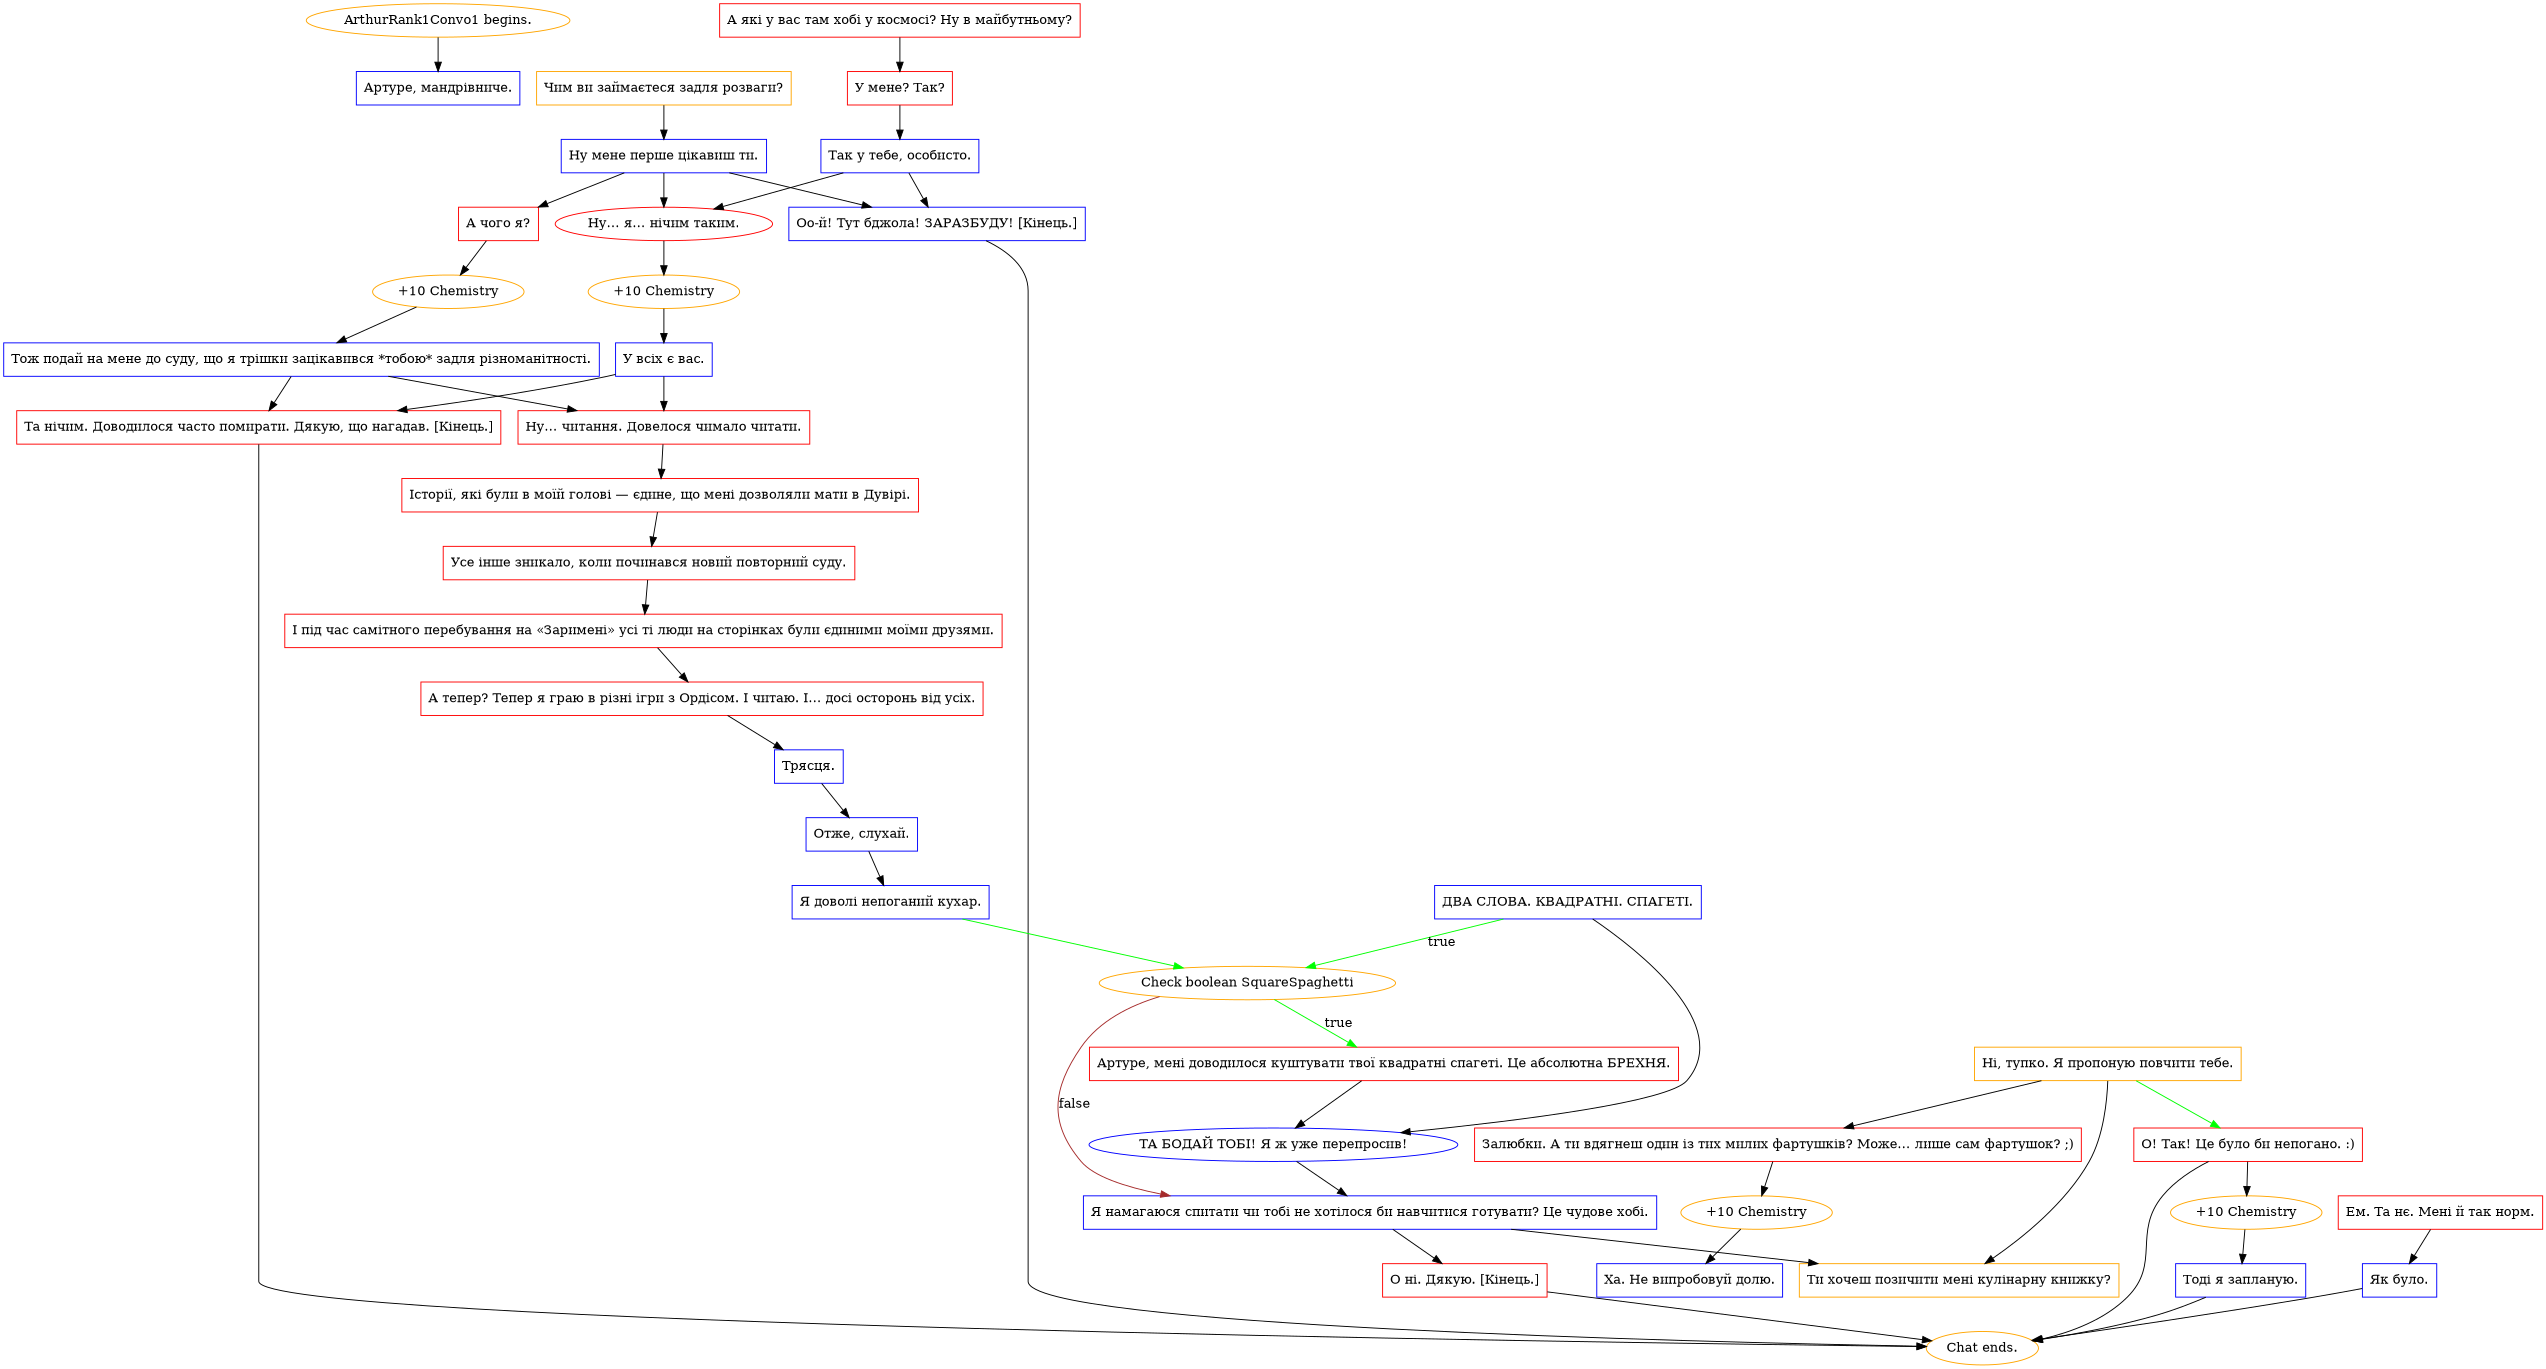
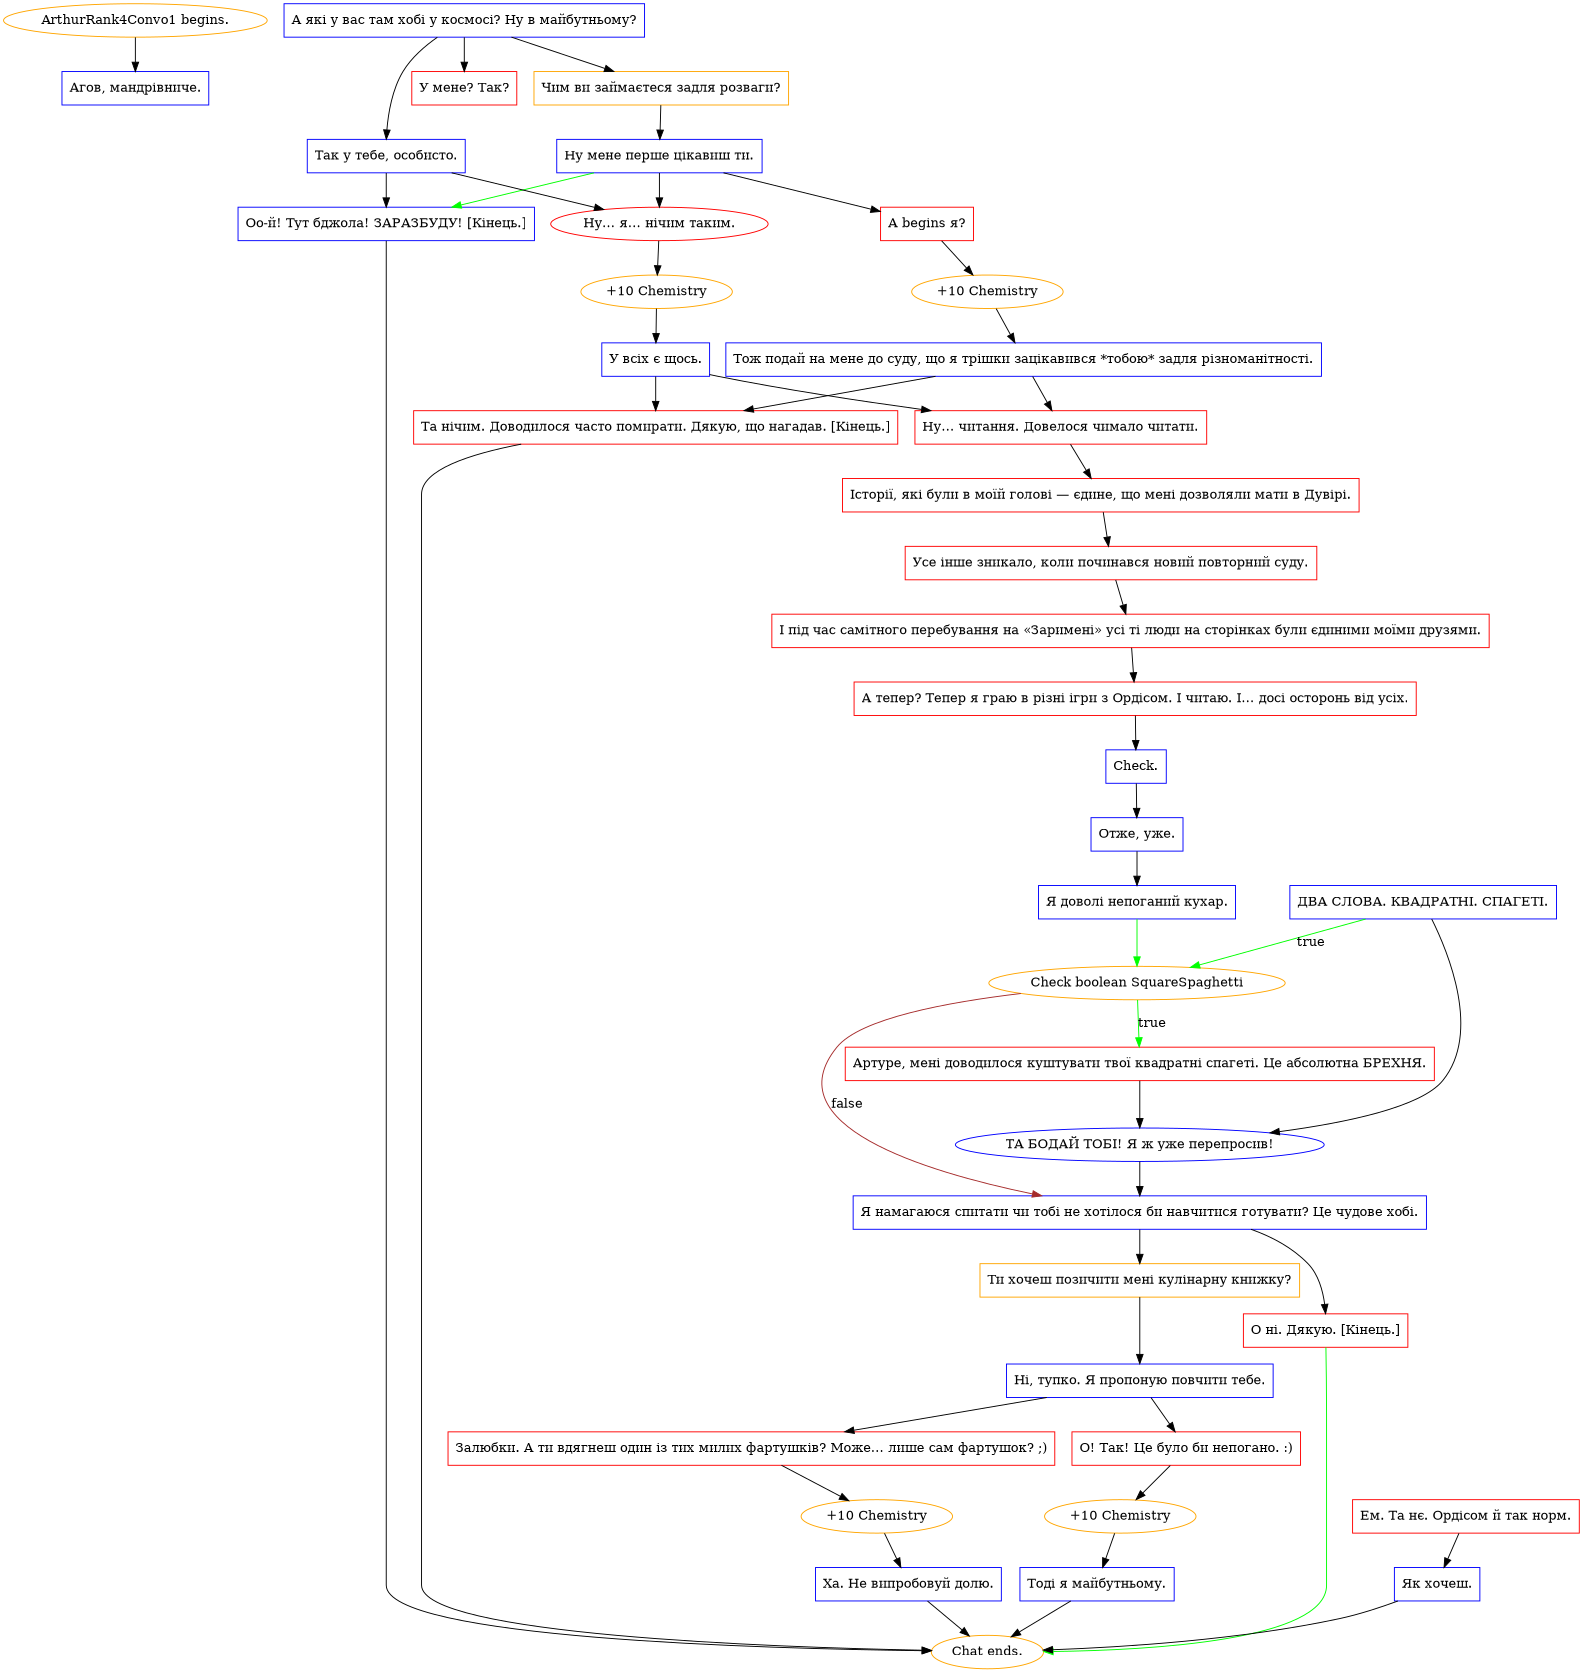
(438, 20) -> (135, 20)
(900, 20) -> (464, 20)
none -> (558, 53)
(438, 88) -> (135, 88)
(900, 118) -> (400, 77)
(802, 190) -> (538, 186)
(498, 224) -> (927, 224)
(664, 360) -> (656, 360)
(809, 767) -> (1136, 767)
(862, 834) -> (1137, 834)
(2108, 1064) -> (1140, 1381)
(2174, 1102) -> (1160, 1411)
(2074, 1184) -> (1140, 1326)
(2440, 1213) -> (1466, 1516)
(2144, 1266) -> (945, 1615)
(2241, 1280) -> (1097, 1584)
(2400, 1280) -> (1437, 1584)
(1735, 1316) -> (1312, 1608)
